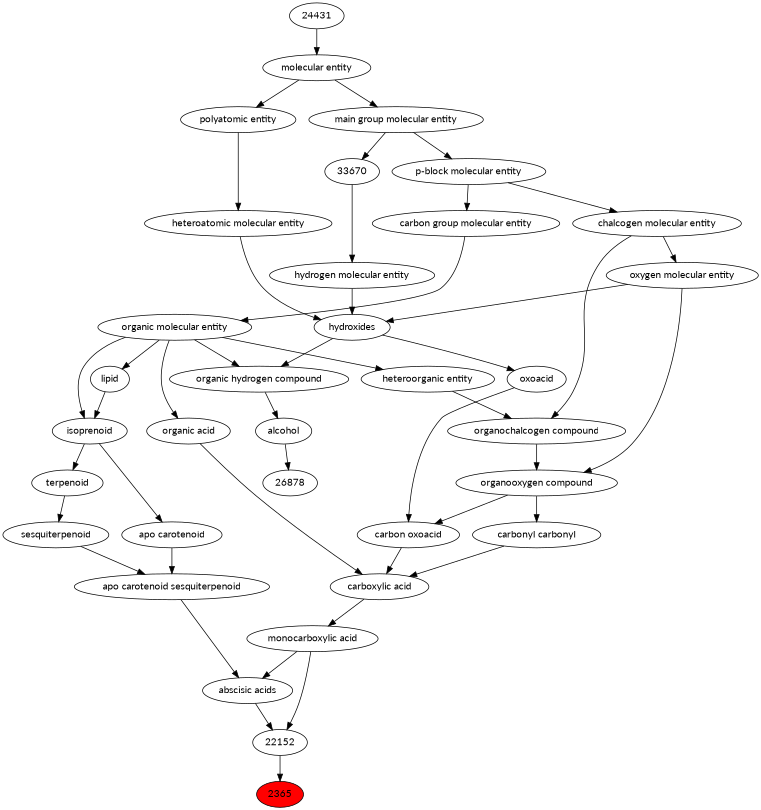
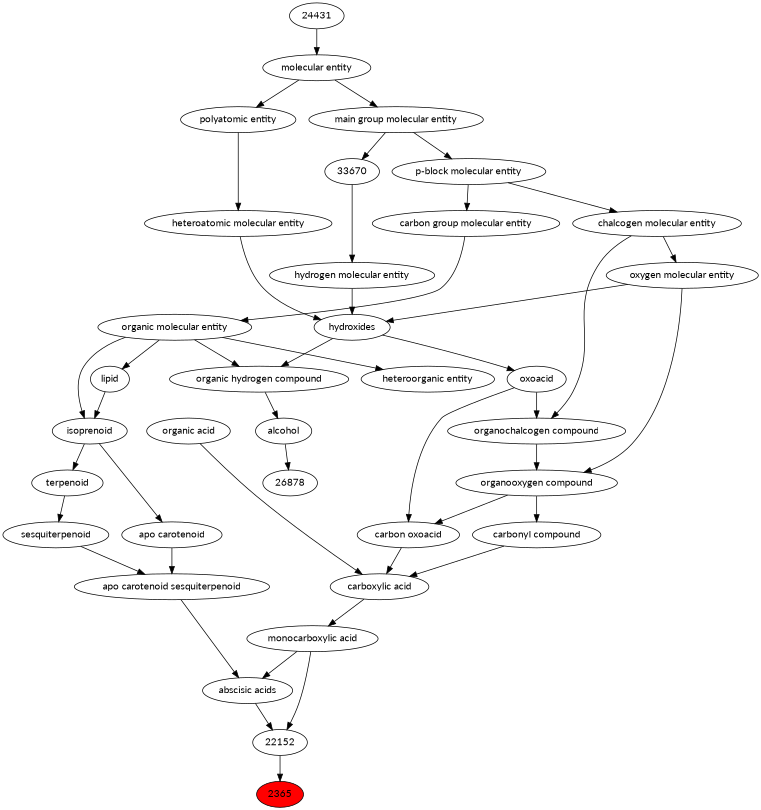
(161, 377) -> none
(481, 405) -> (537, 402)
(537, 535) -> (537, 535)
